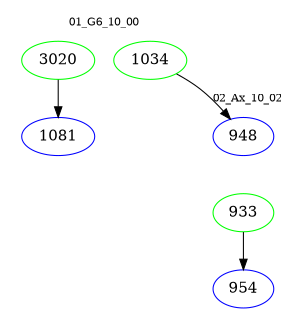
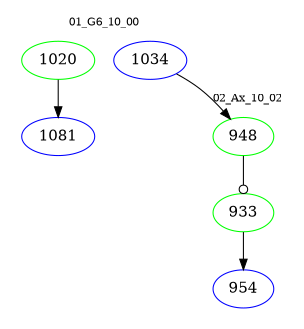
(58, 60) -> (58, 60)
(150, 60) -> (150, 60)
(243, 137) -> (243, 137)
none -> (243, 170)
